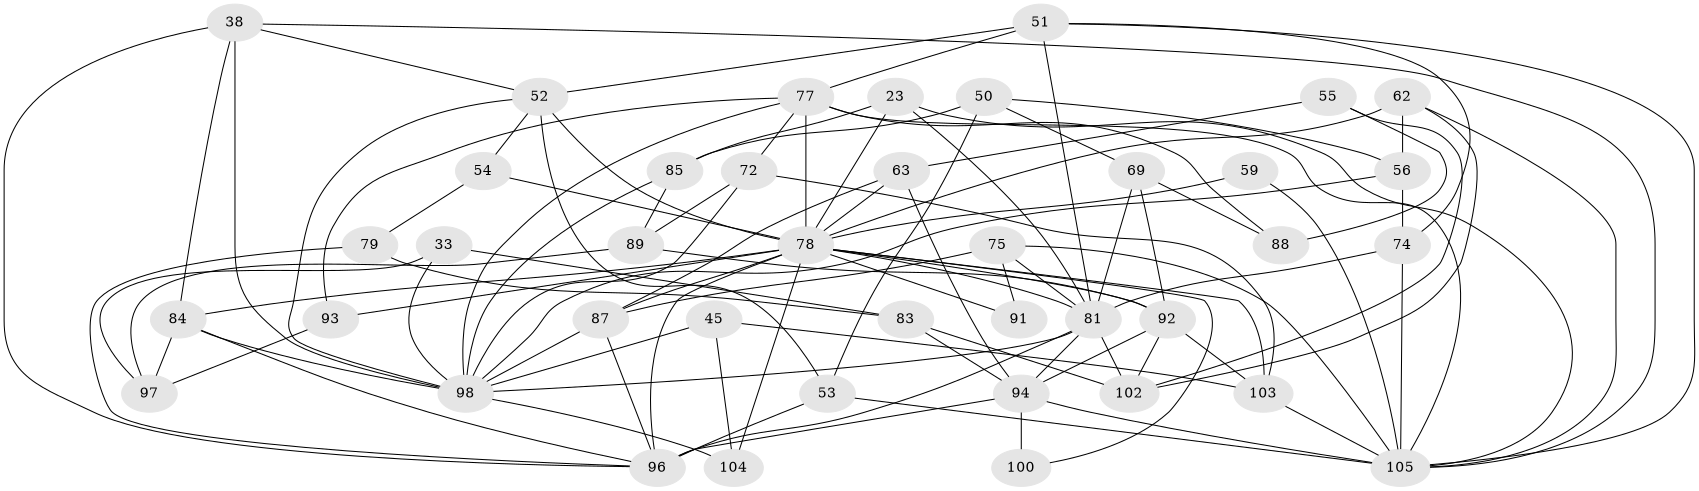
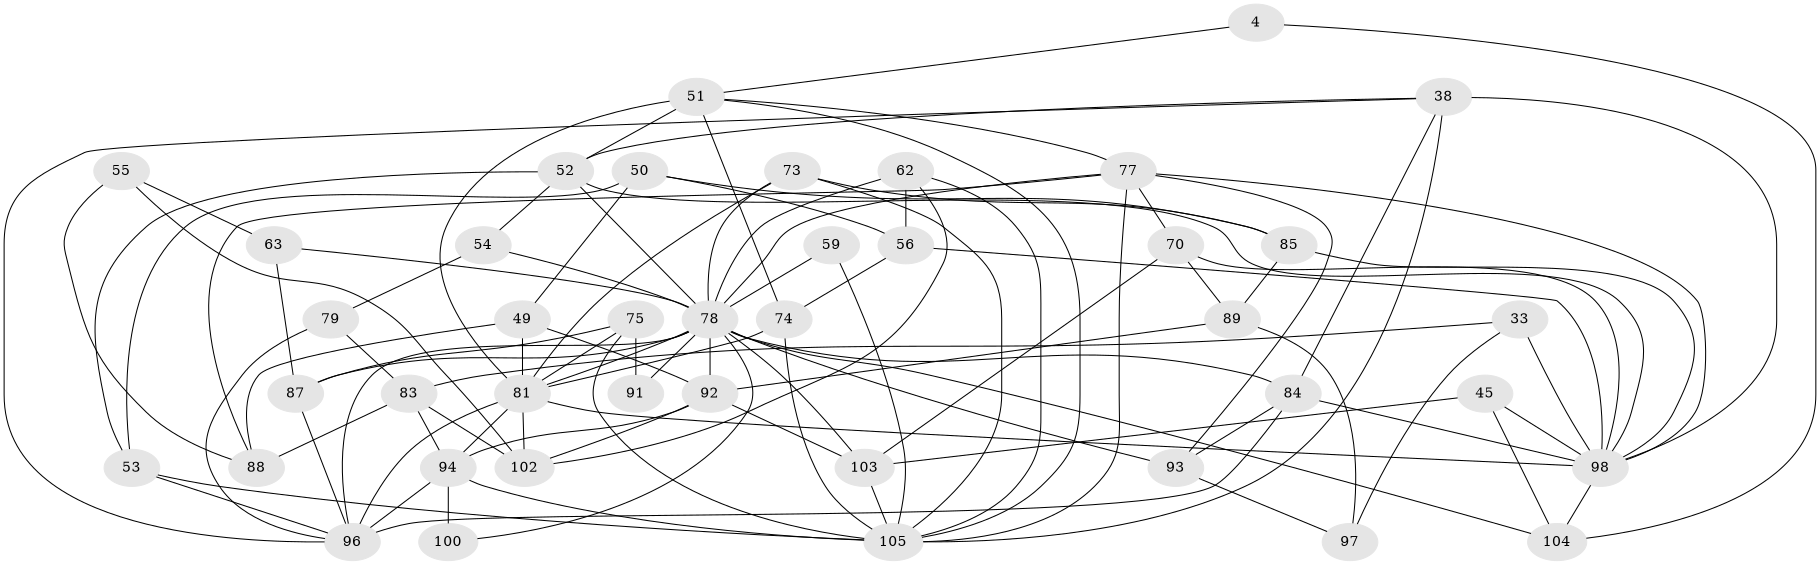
none -> (1256, 23)
(896, 97) -> (792, 171)
(749, 171) -> (1176, 245)
(1137, 171) -> (522, 319)
(954, 286) -> none
(164, 357) -> (1235, 431)
(533, 357) -> none
none -> (333, 431)
